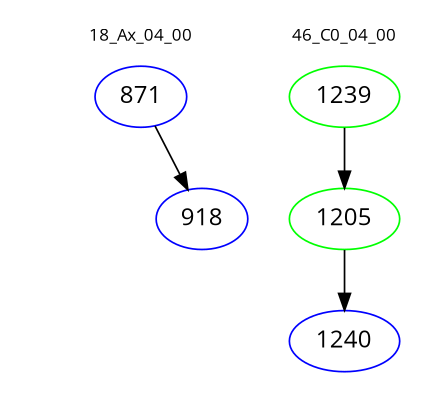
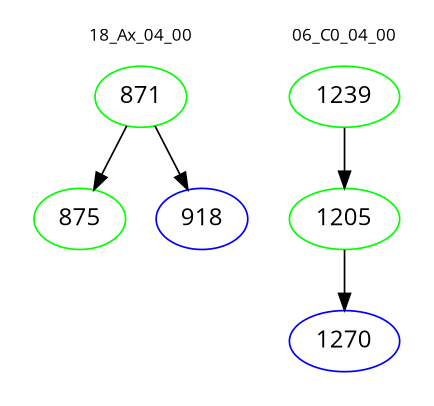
(345, 36) -> (345, 36)
(141, 97) -> (141, 97)
none -> (80, 219)
(345, 341) -> (345, 341)
